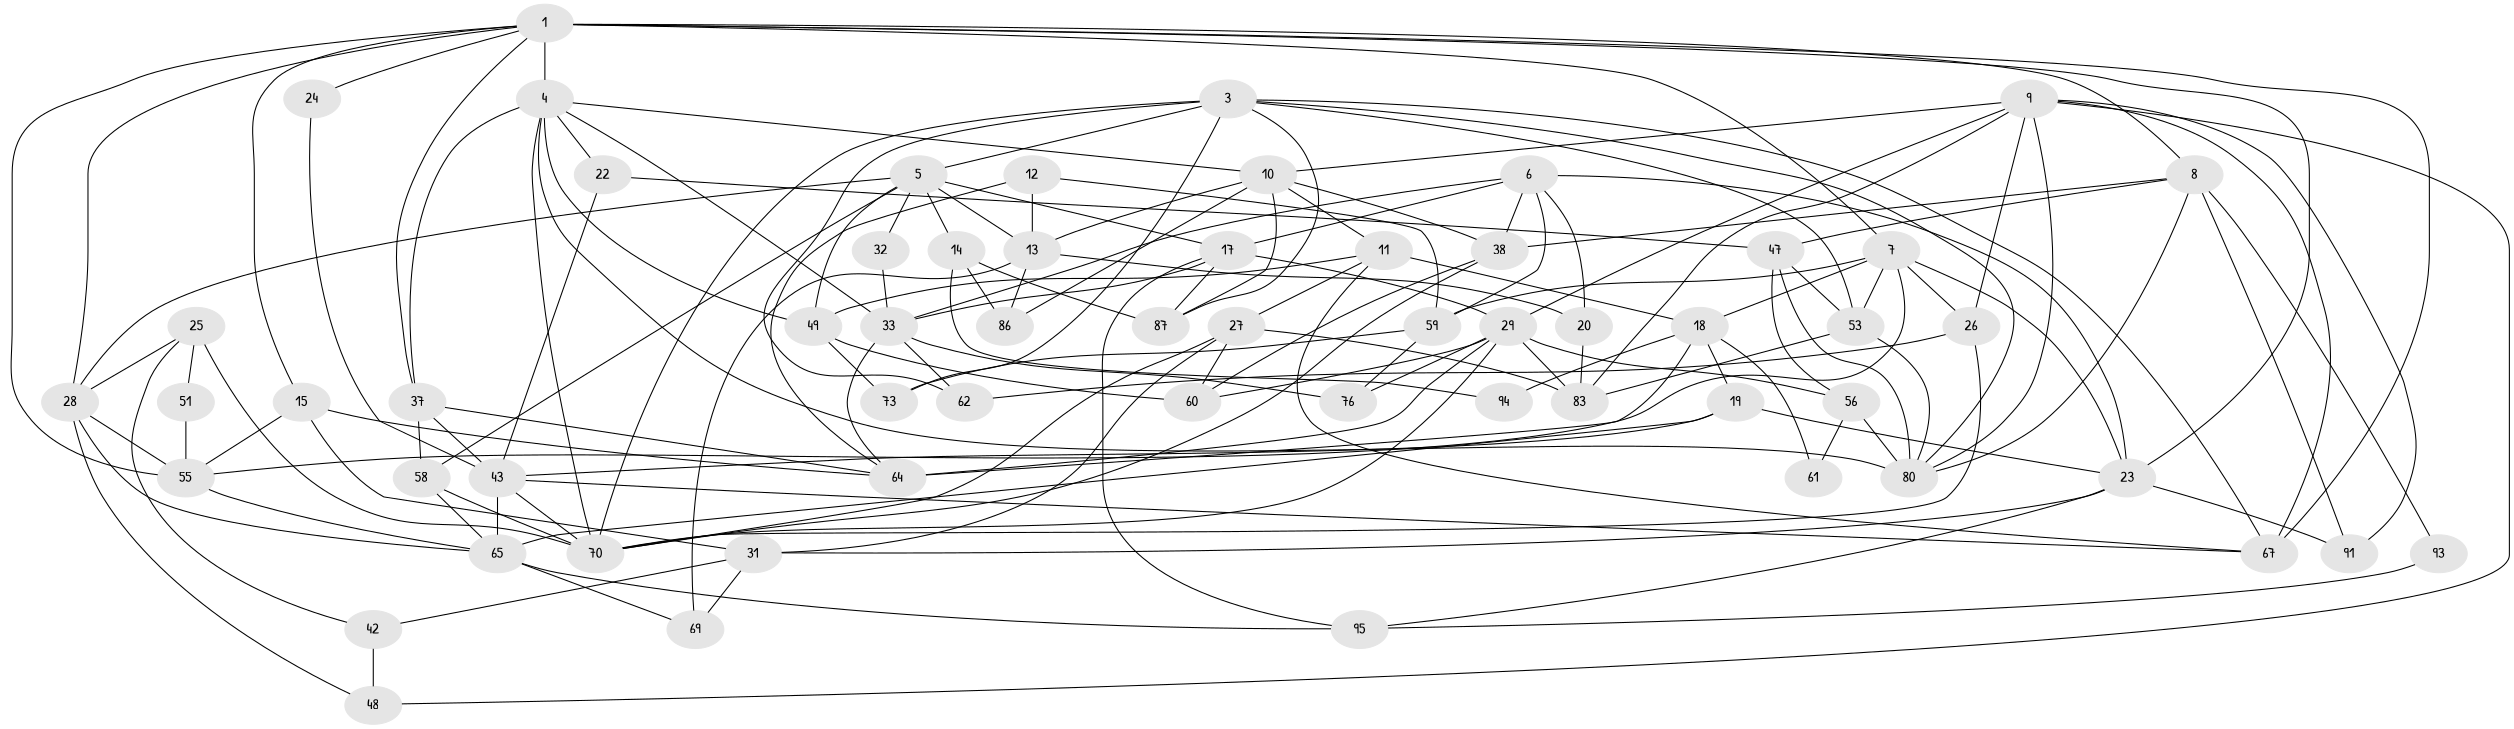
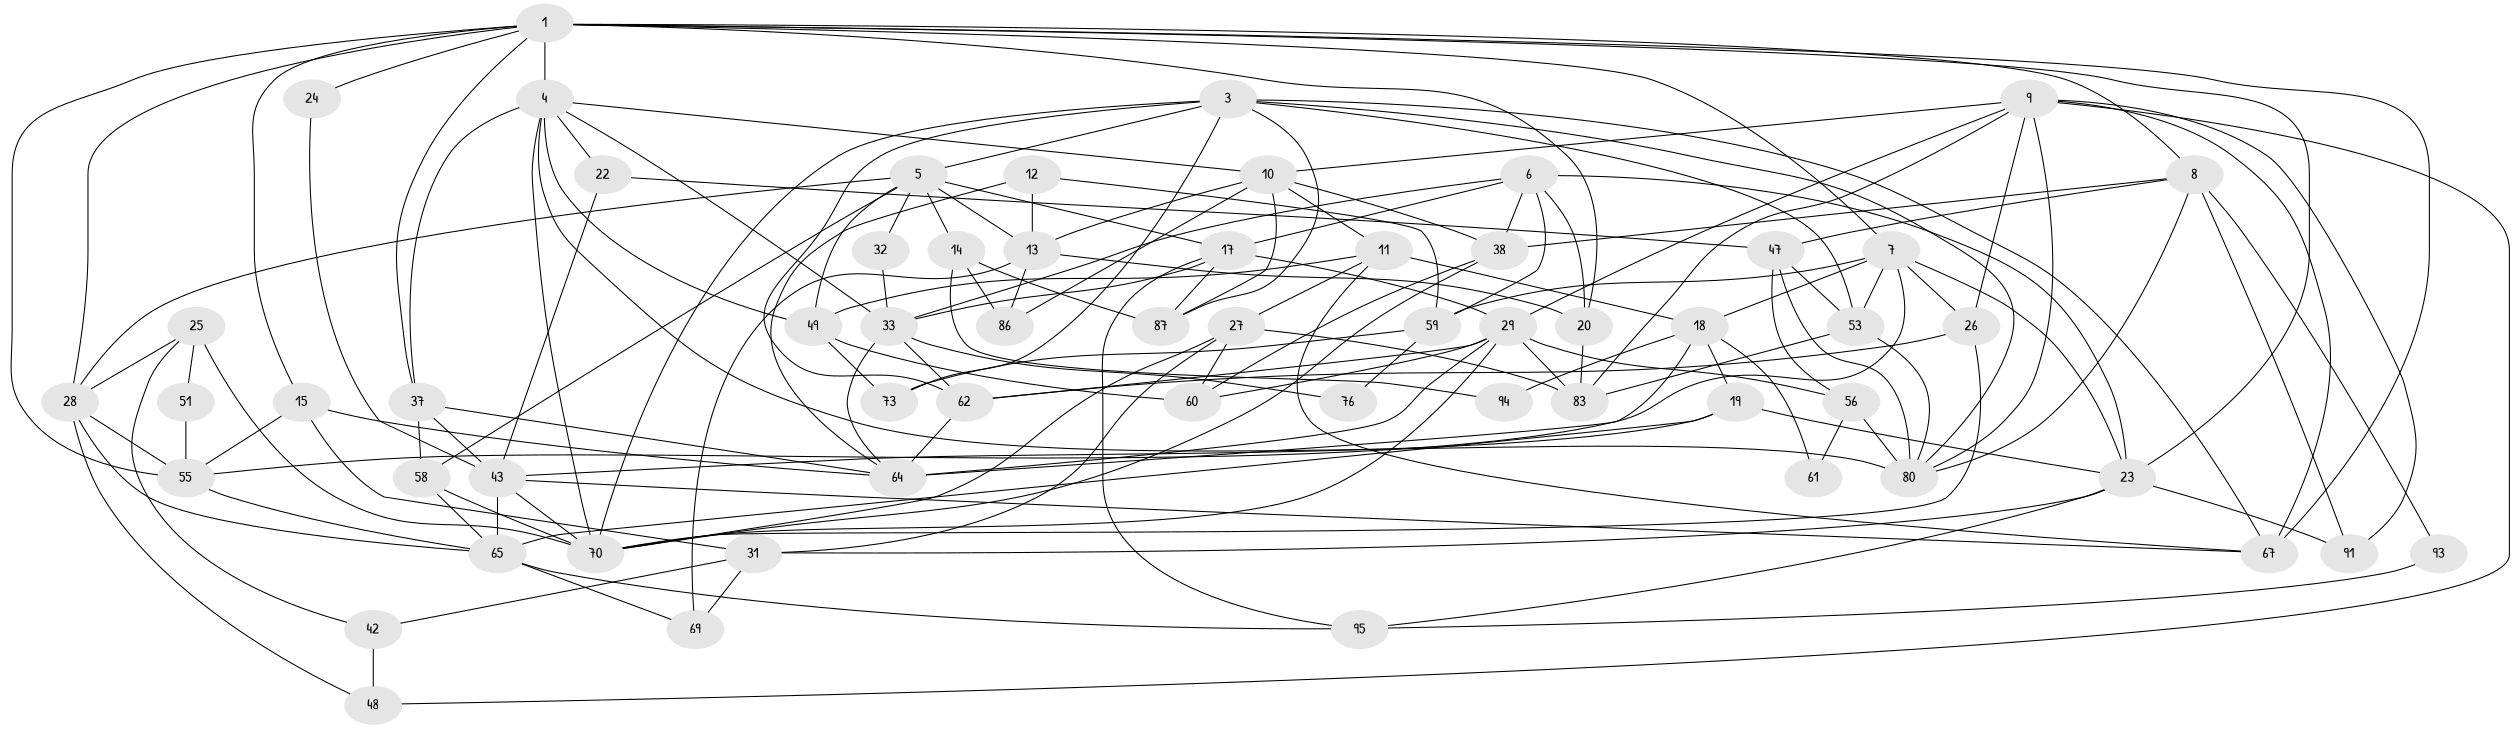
none -> (1159, 65)
(1429, 365) -> (1265, 370)
none -> (928, 443)
